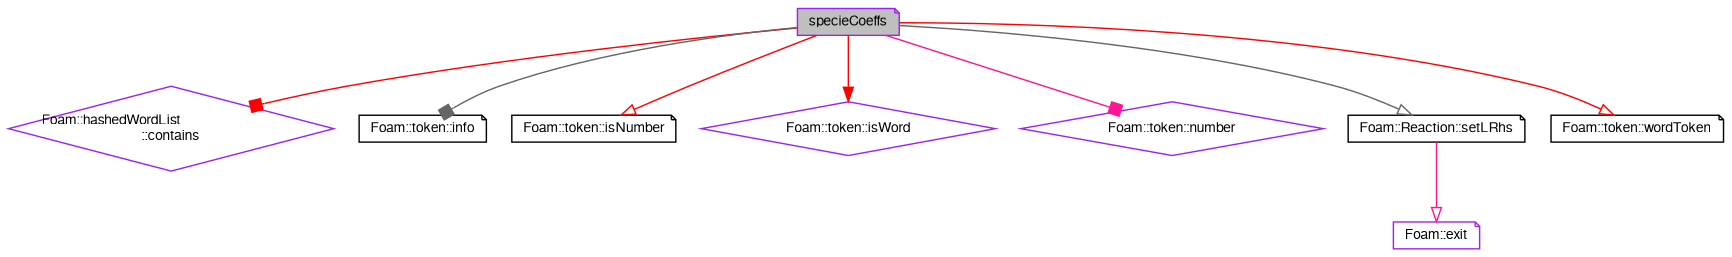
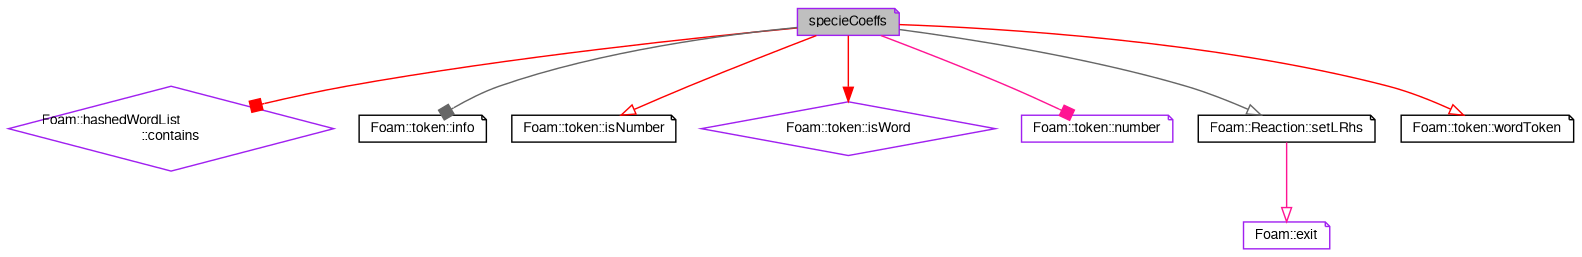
(1172, 129) -> (1097, 129)
